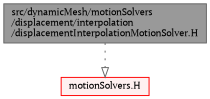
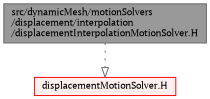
(105, 86) -> (105, 86)
